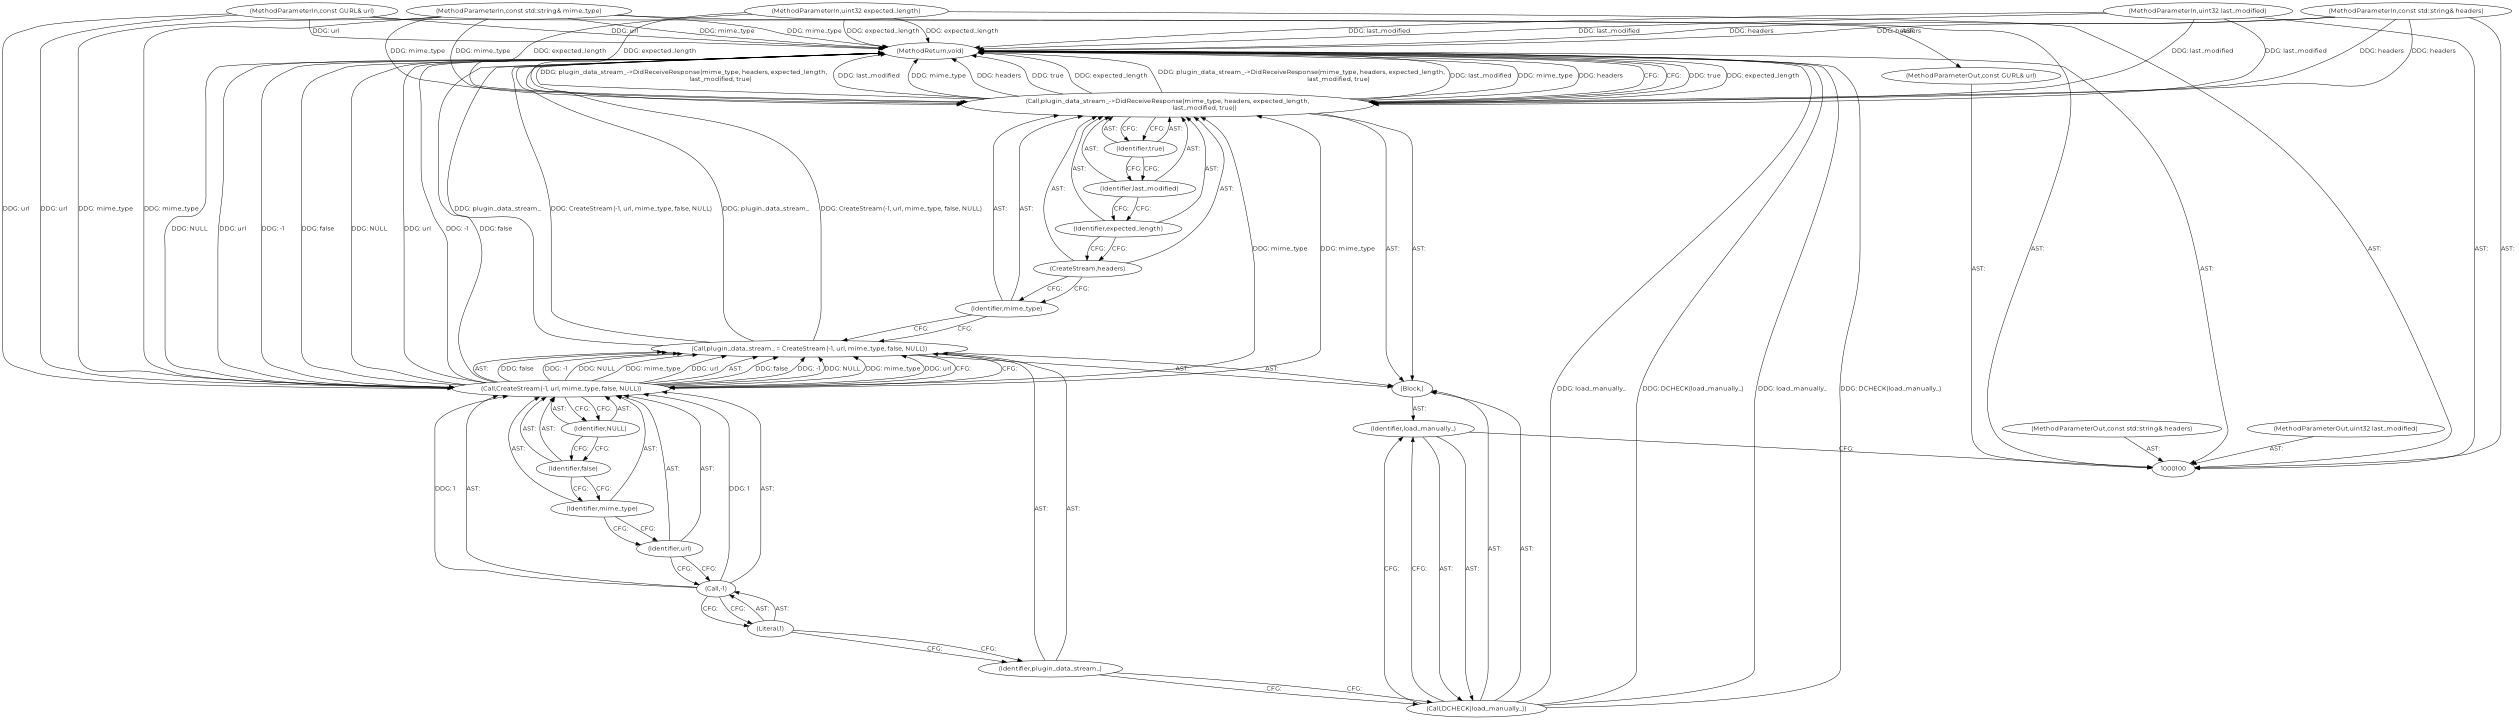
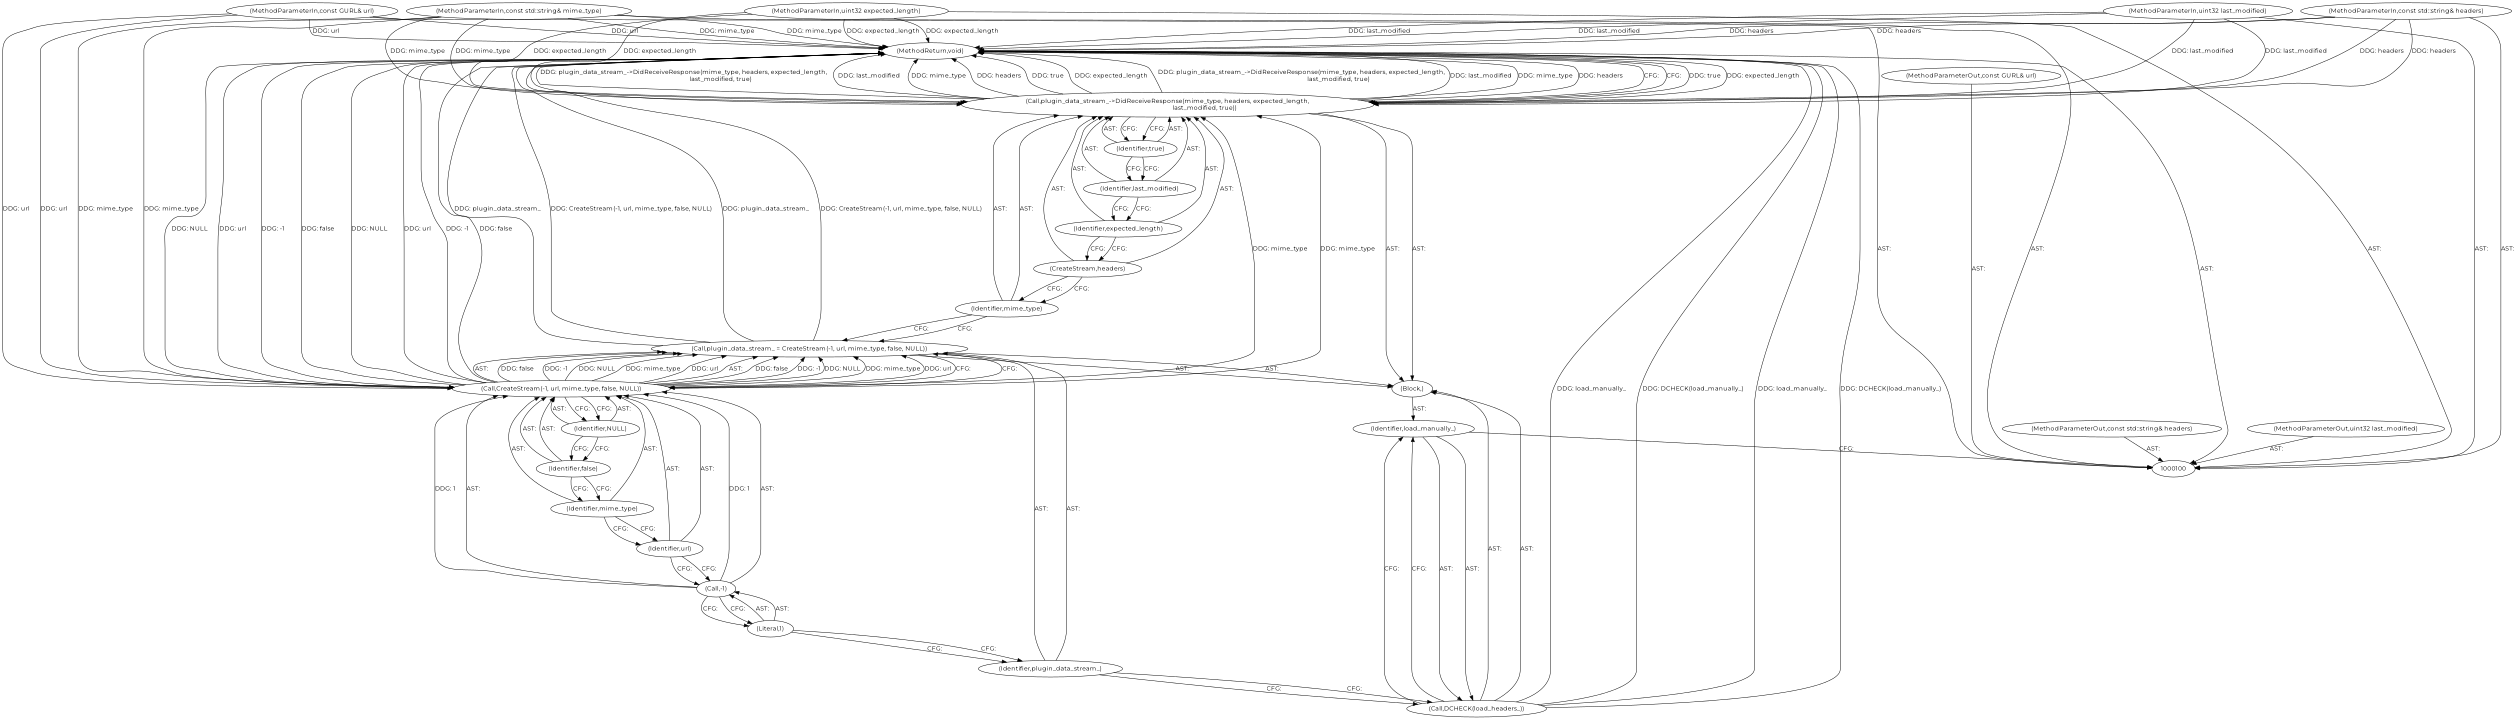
(1168, 20) -> (1879, 74)
(1477, 709) -> (1477, 709)
